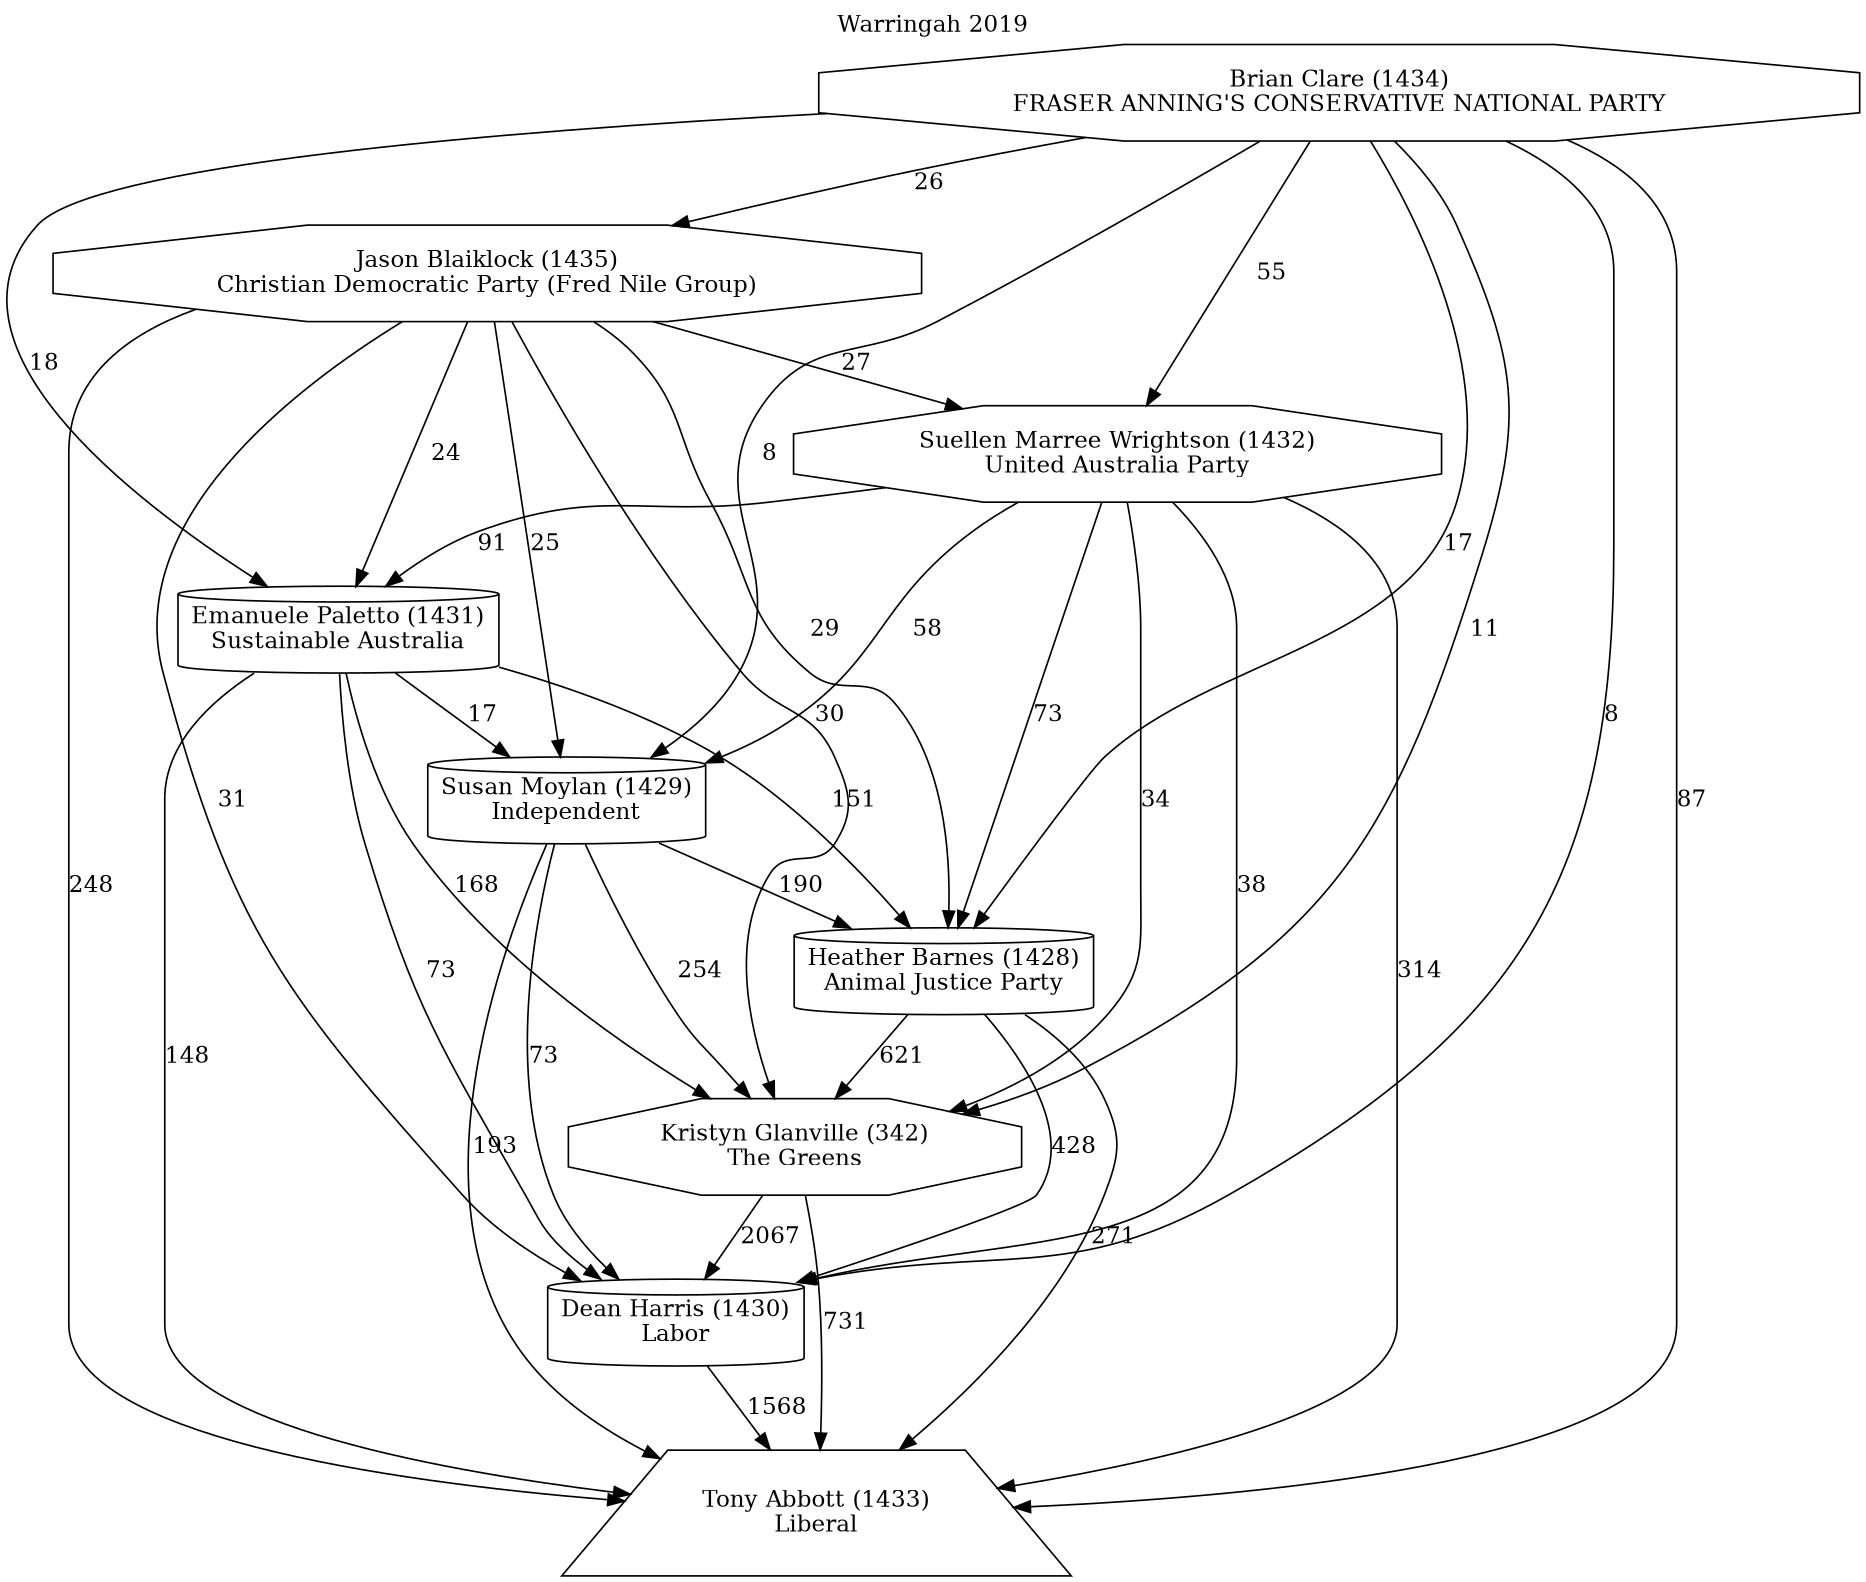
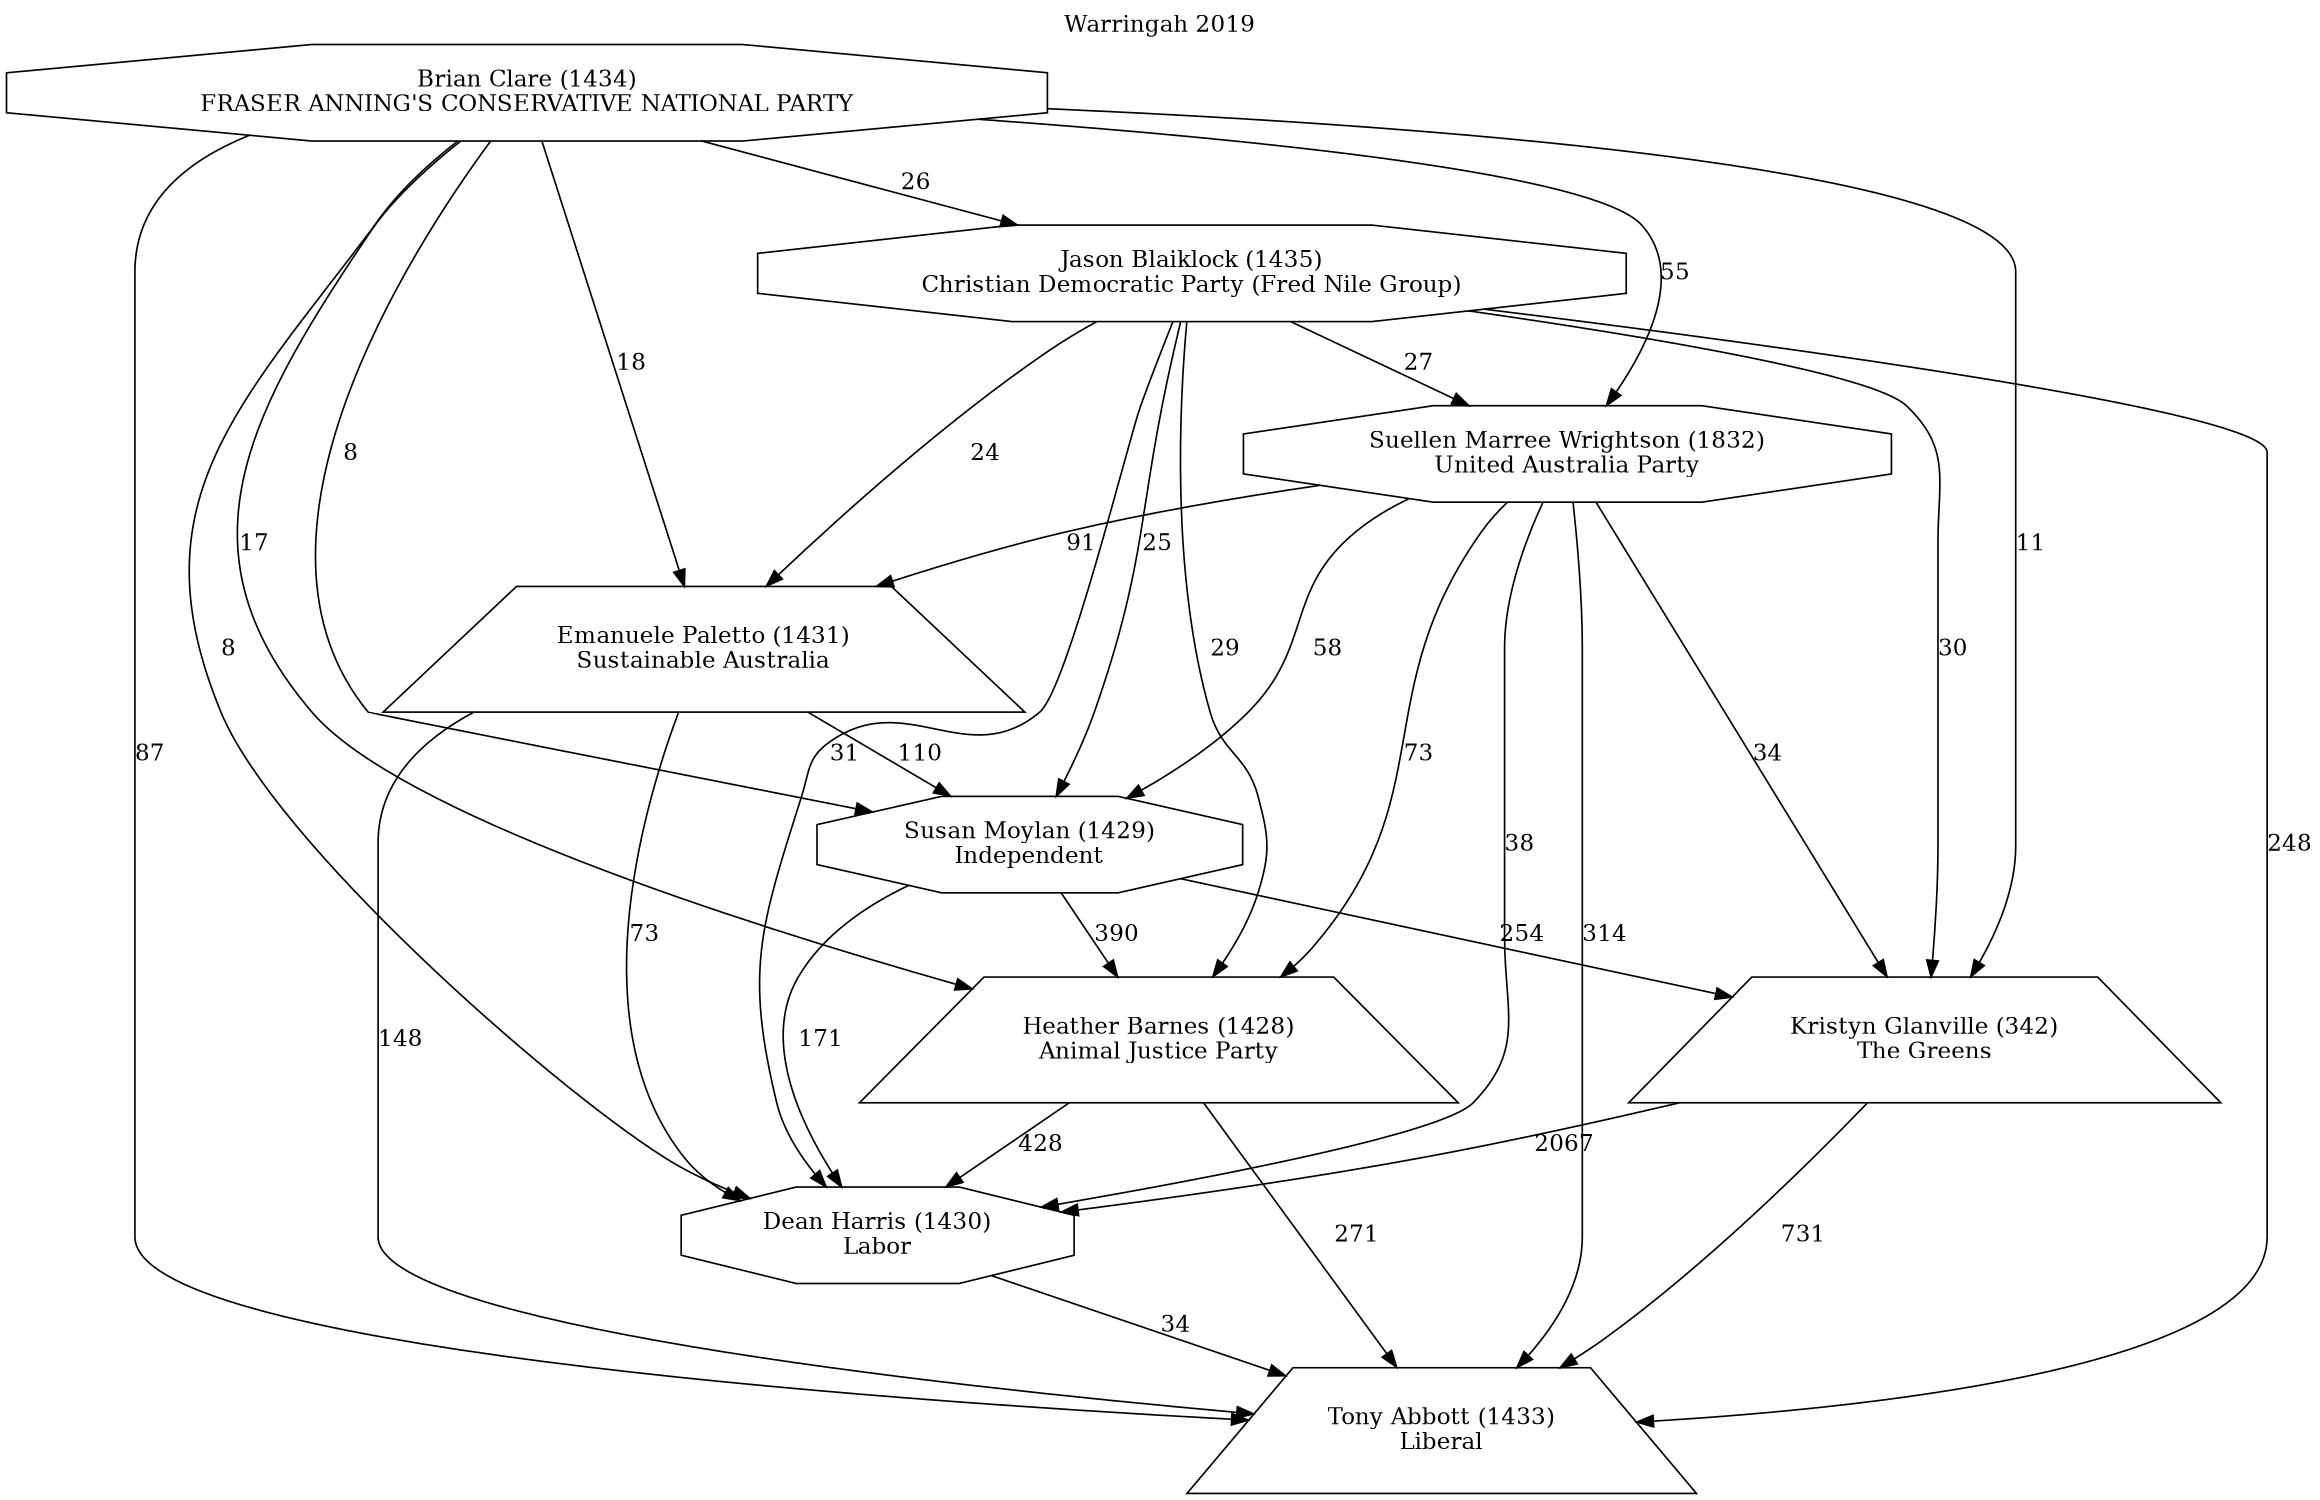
(1118, 454) -> (1567, 454)
(338, 630) -> (704, 649)
(483, 715) -> (921, 754)
(710, 751) -> none
(567, 800) -> (1030, 845)
(802, 886) -> (1118, 935)
(475, 918) -> none
(944, 971) -> (1159, 1040)
(877, 1050) -> none
(544, 1057) -> (821, 1040)
(795, 1147) -> (1925, 1040)
(469, 1177) -> none
(676, 1323) -> (878, 1235)
(778, 1408) -> (1176, 1326)
